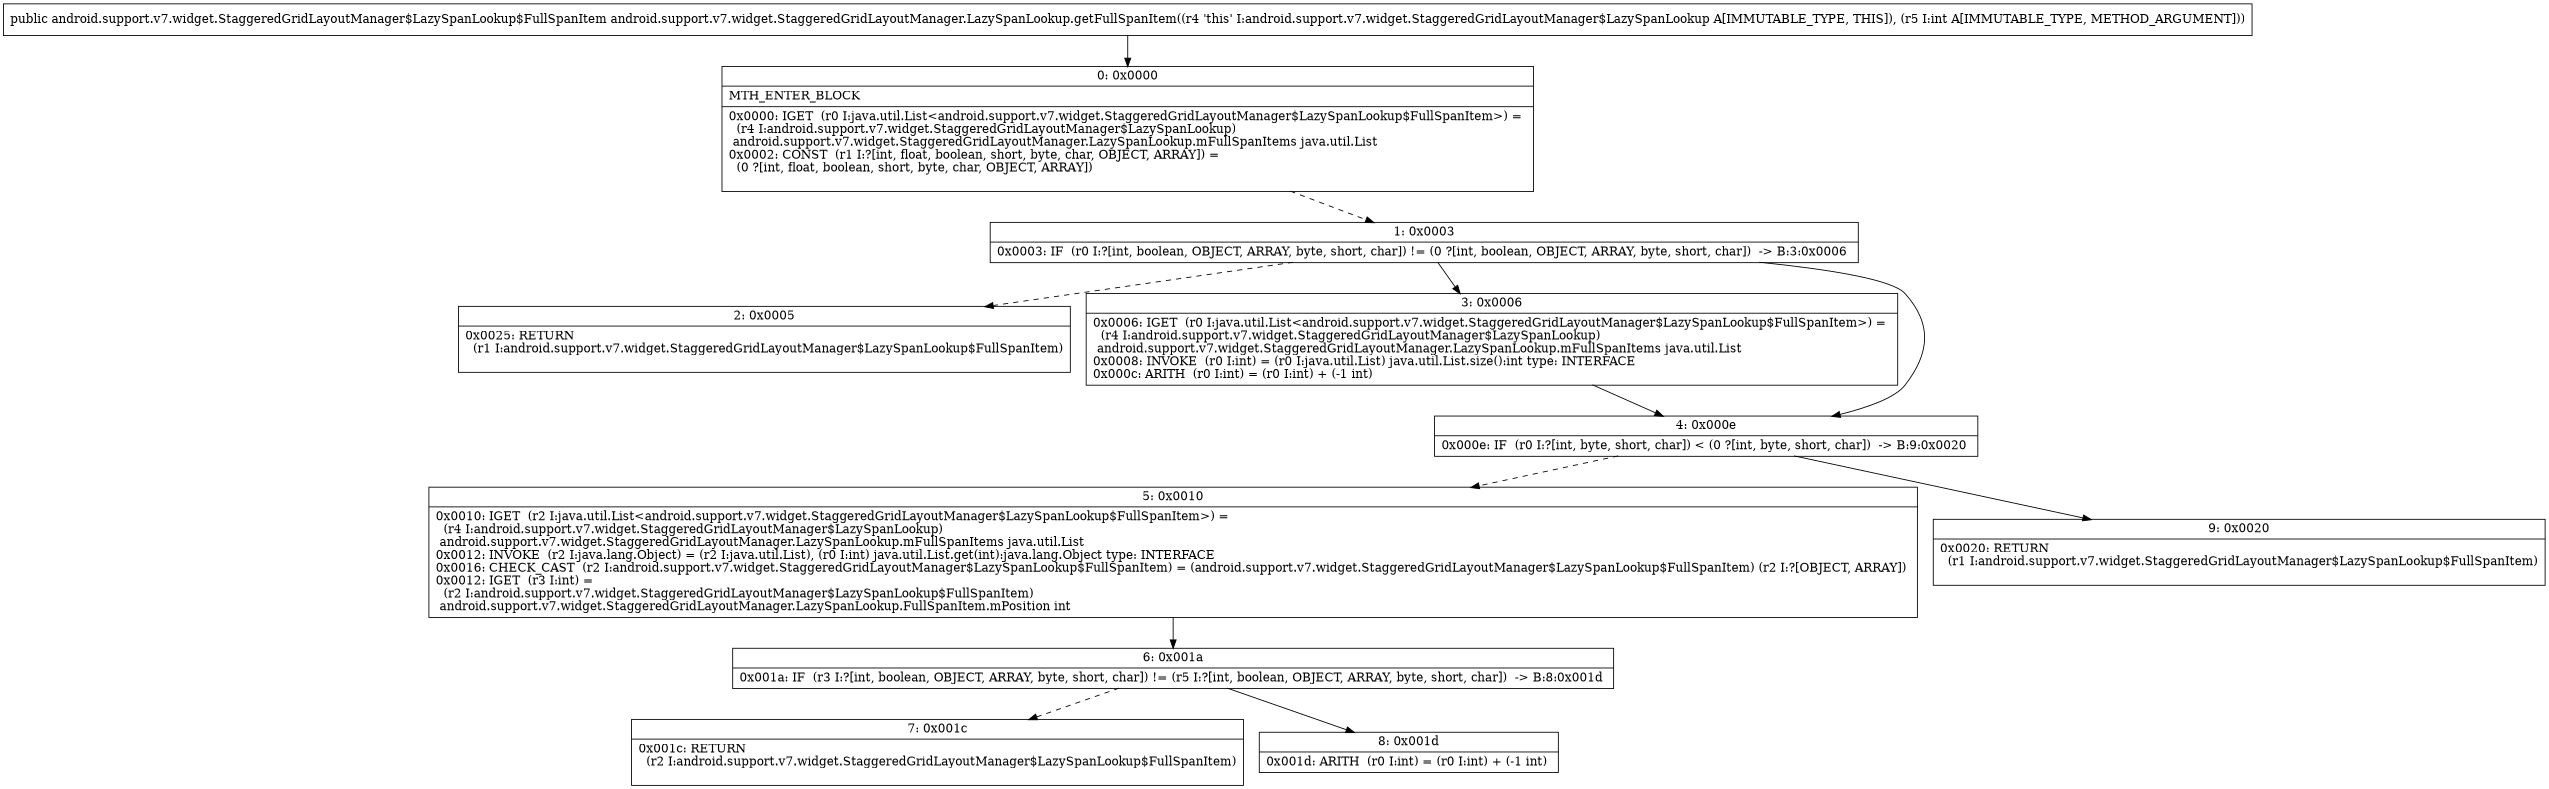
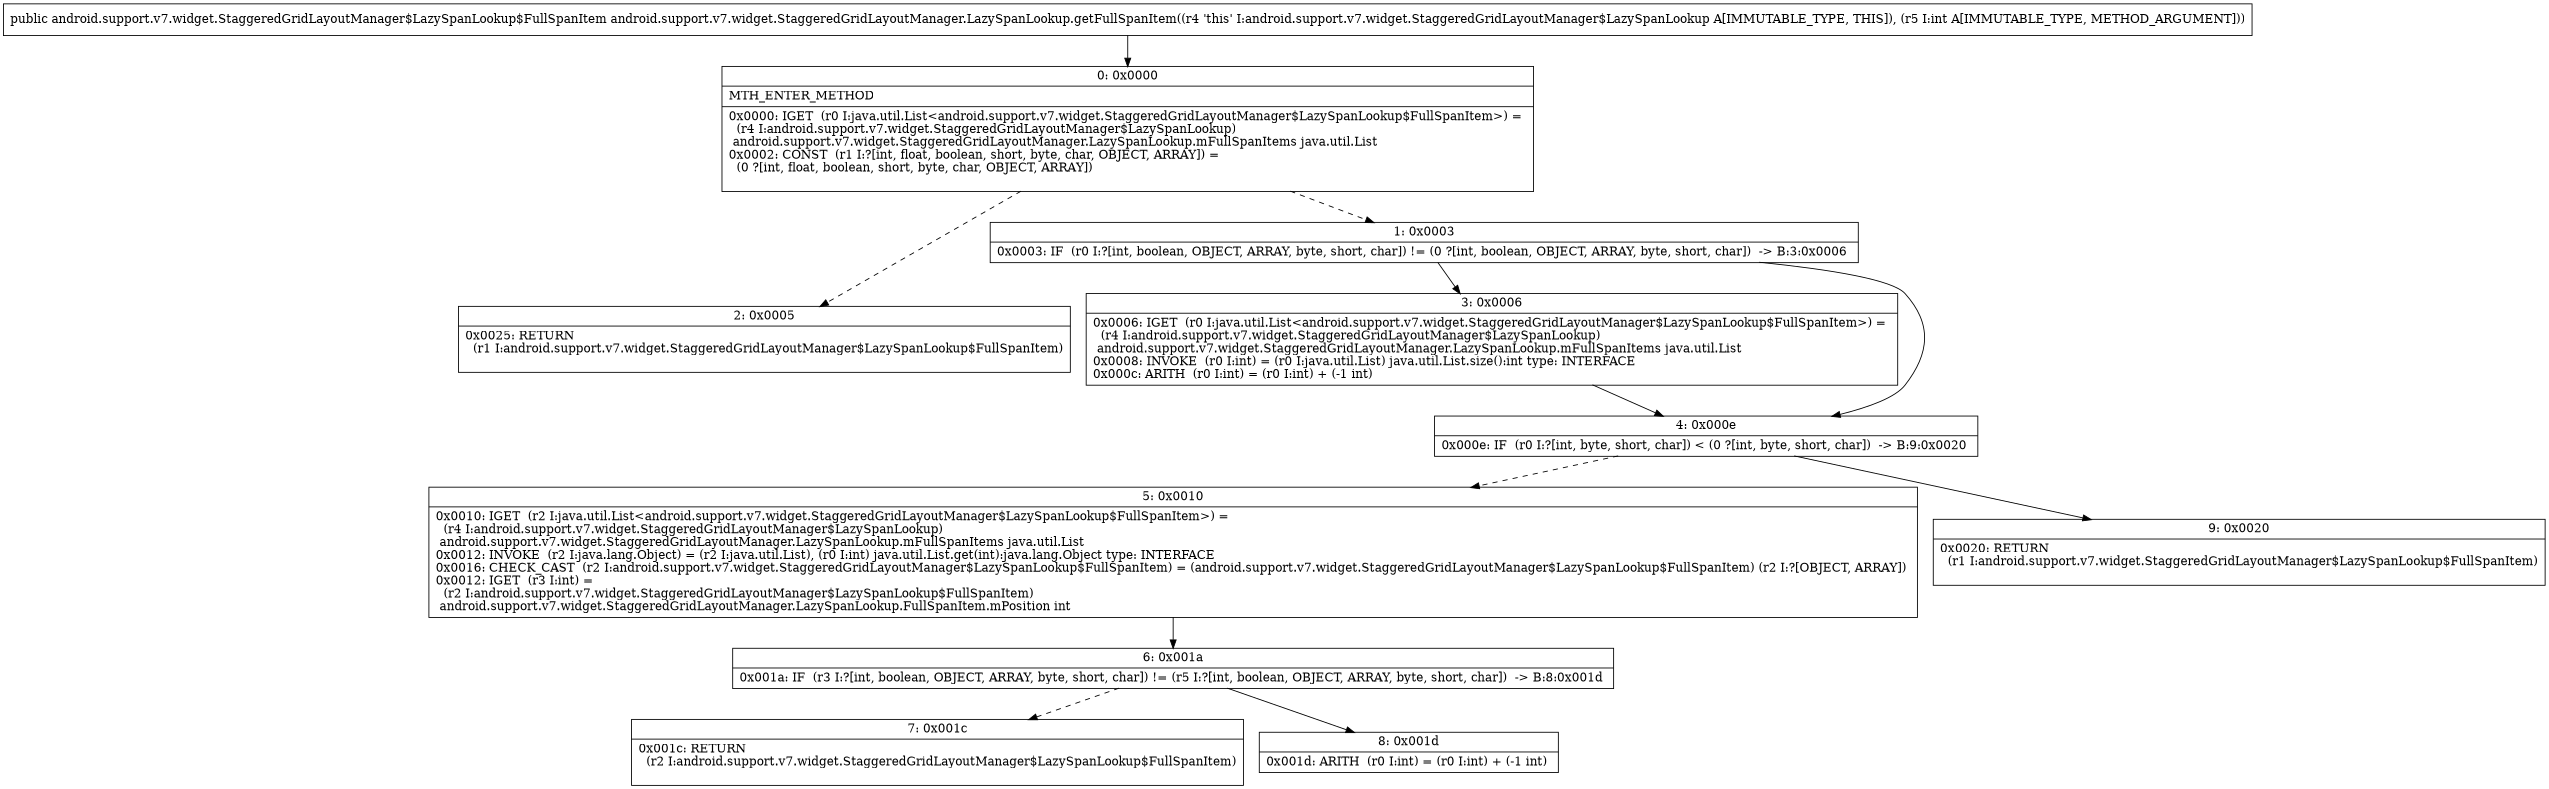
(795, 96) -> (802, 96)
(1143, 284) -> (924, 247)
